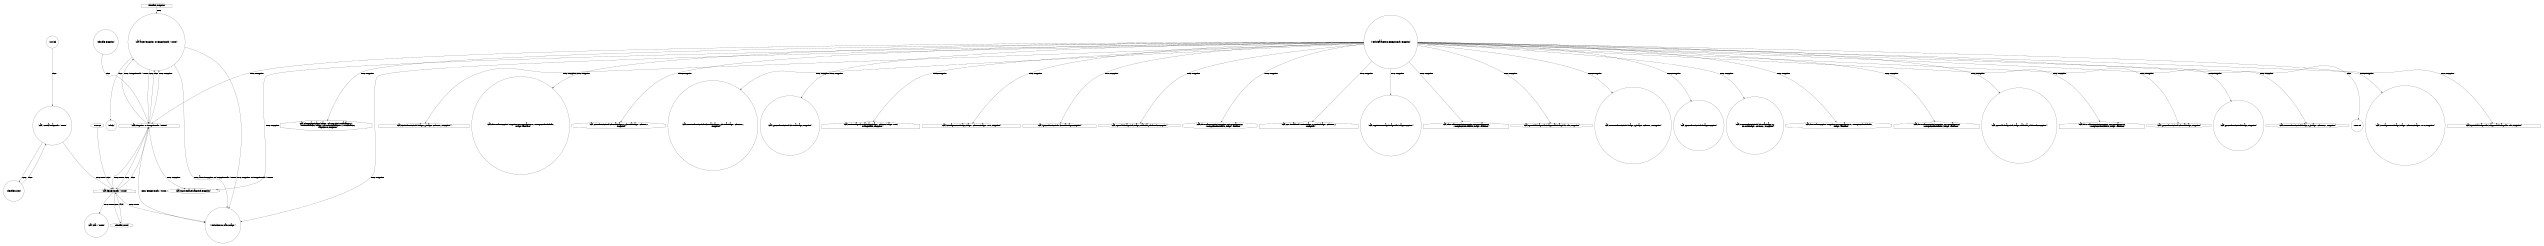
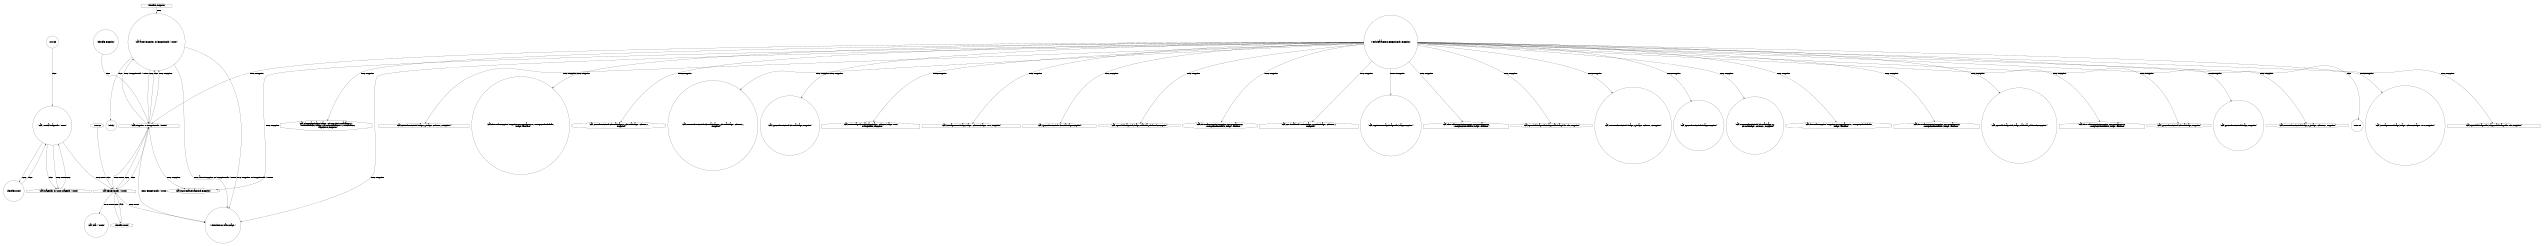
(1397, 74) -> (1397, 74)
none -> (59, 191)
